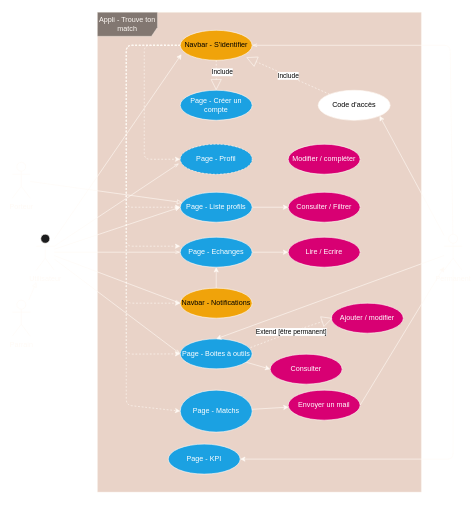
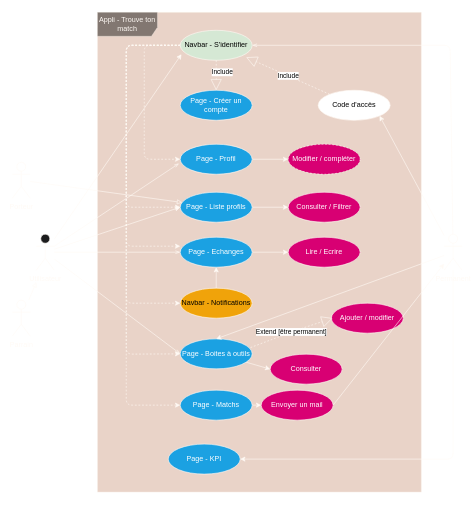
(216, 45) -> (216, 45)
(216, 159) -> (216, 159)
none -> (283, 159)
(324, 159) -> (324, 159)
(139, 288) -> none
(324, 405) -> (297, 405)
(216, 411) -> (216, 405)
